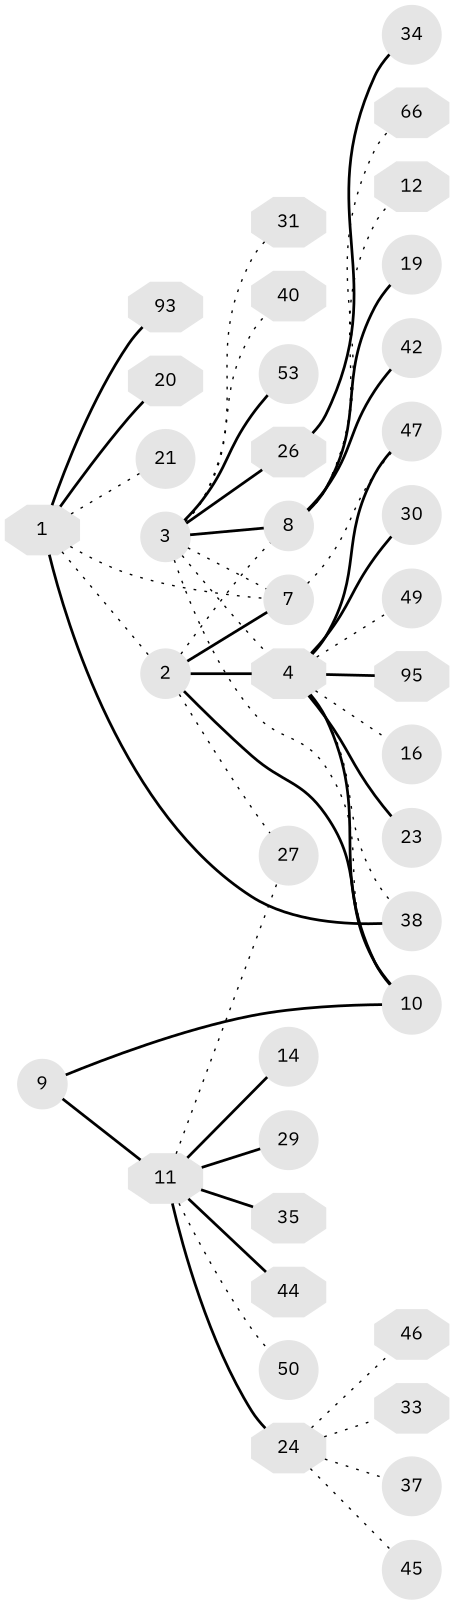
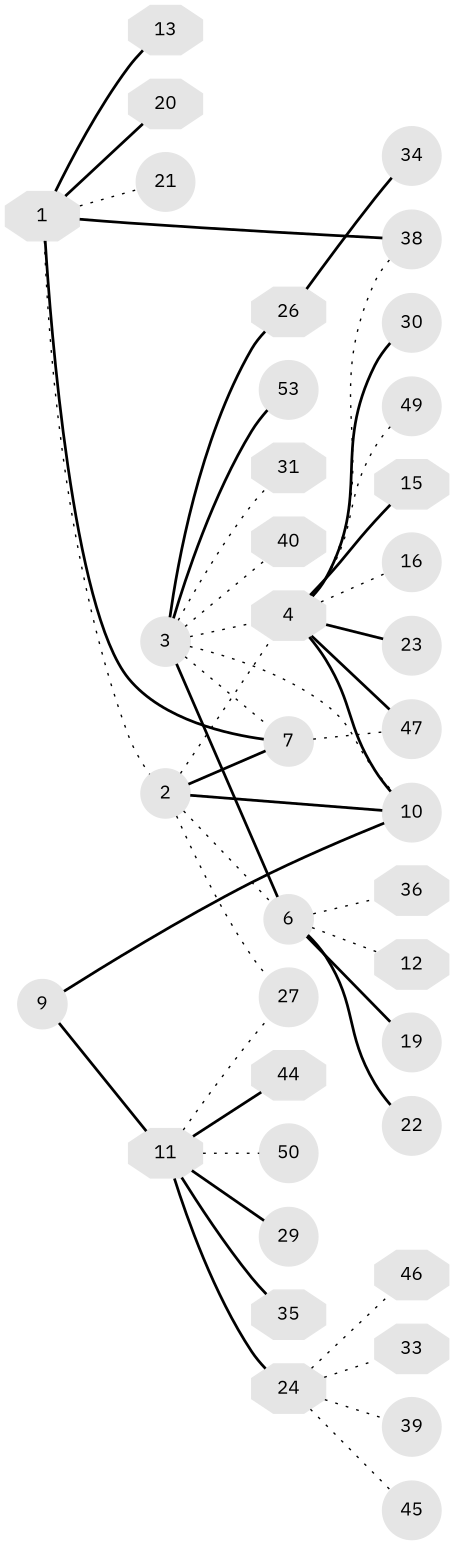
(412, 113) -> (412, 891)
(166, 307) -> (166, 30)
(412, 348) -> (412, 1126)
(289, 526) -> (289, 919)
(164, 584) -> (108, 640)
(215, 674) -> (226, 706)
(412, 676) -> (412, 484)
(289, 1057) -> none
(412, 1486) -> (412, 1427)
